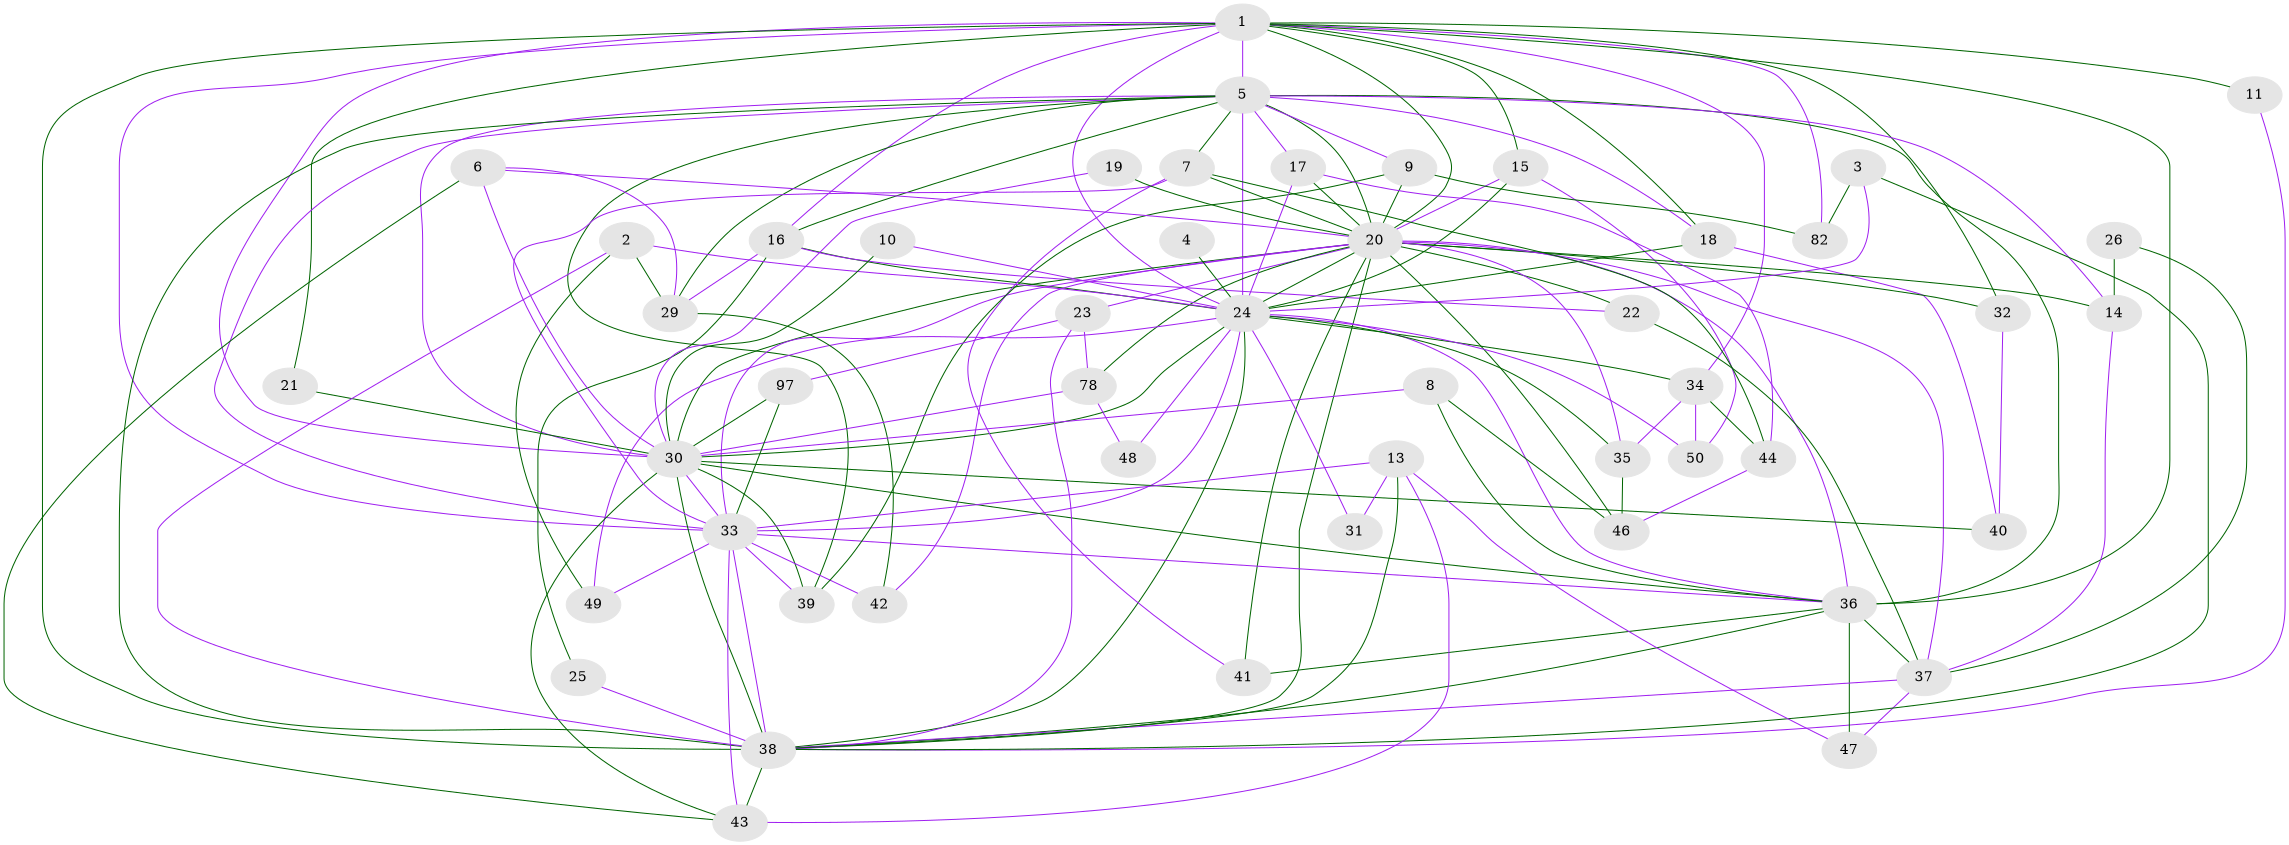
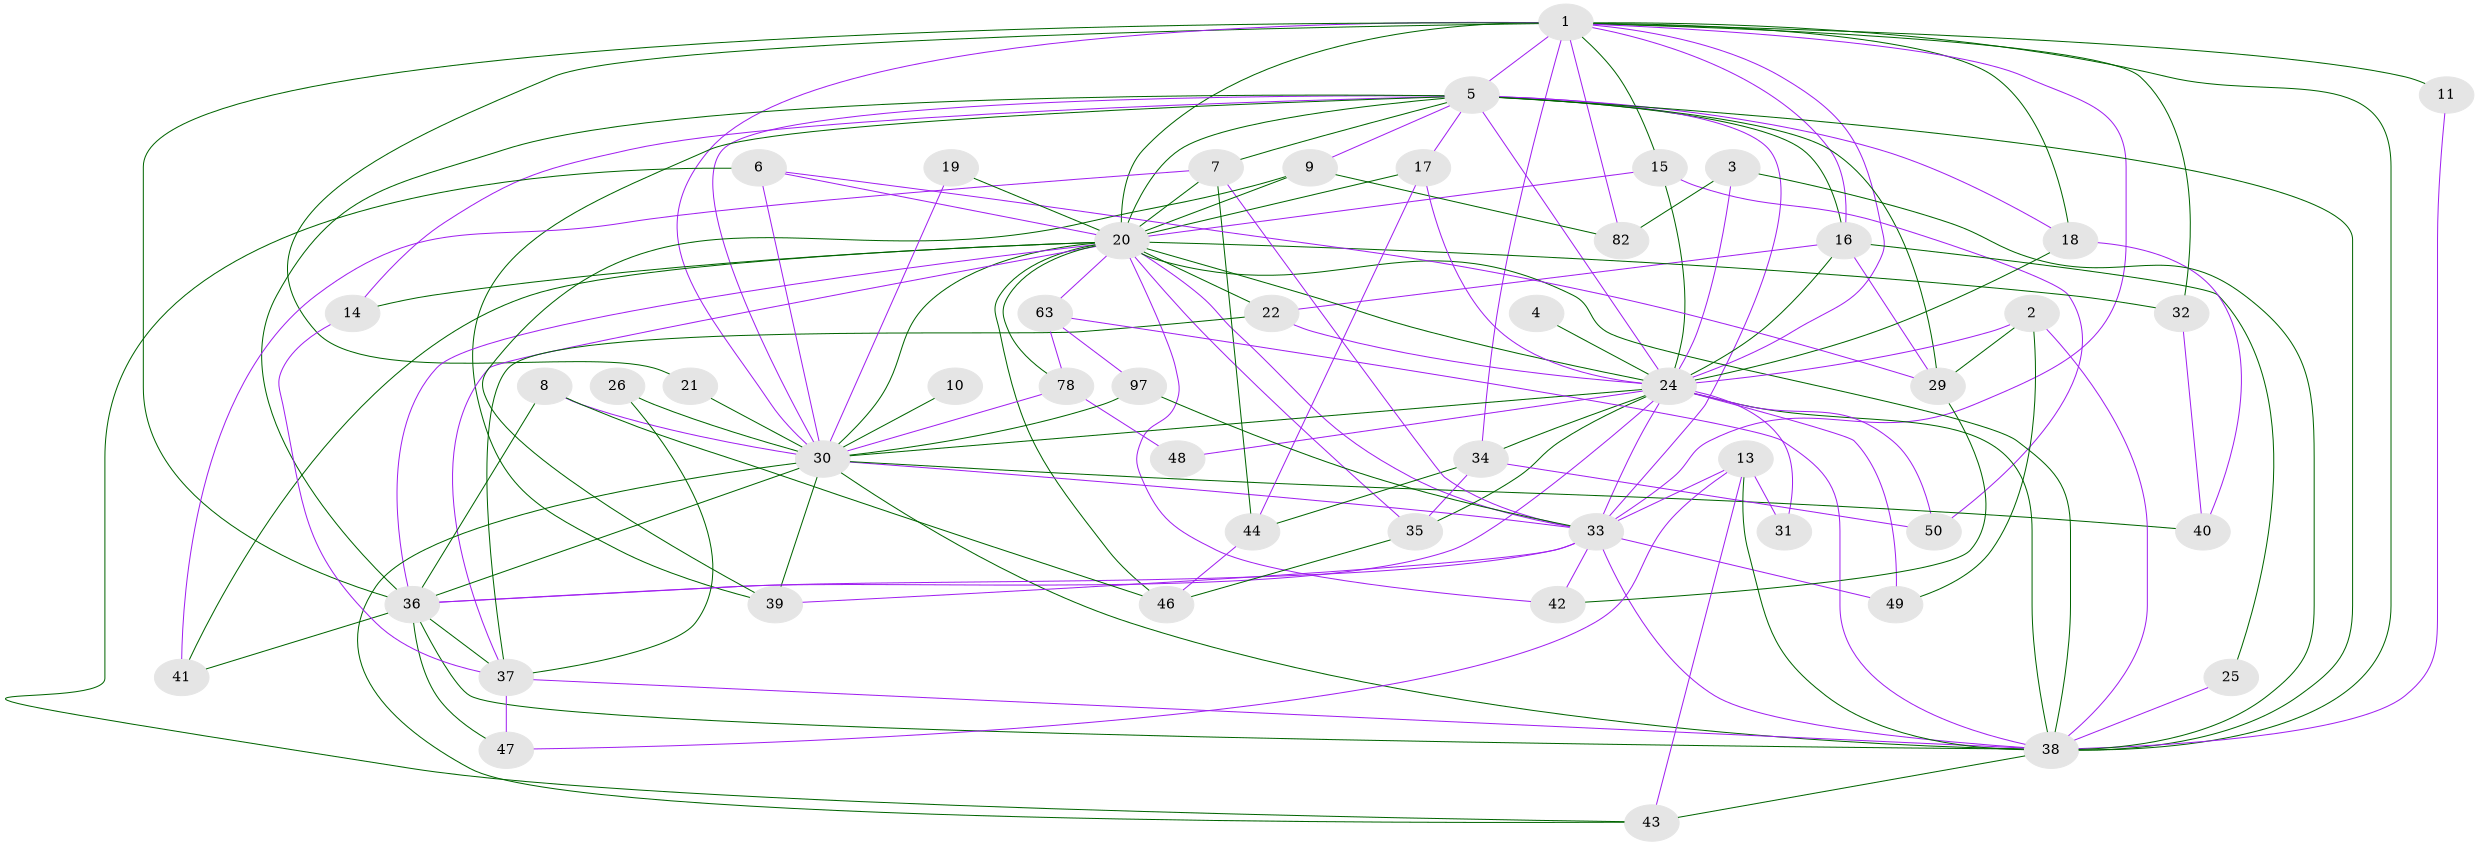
(1020, 268) -> (1466, 363)
(2114, 270) -> (718, 427)
(1083, 313) -> (1045, 313)
(728, 678) -> none
